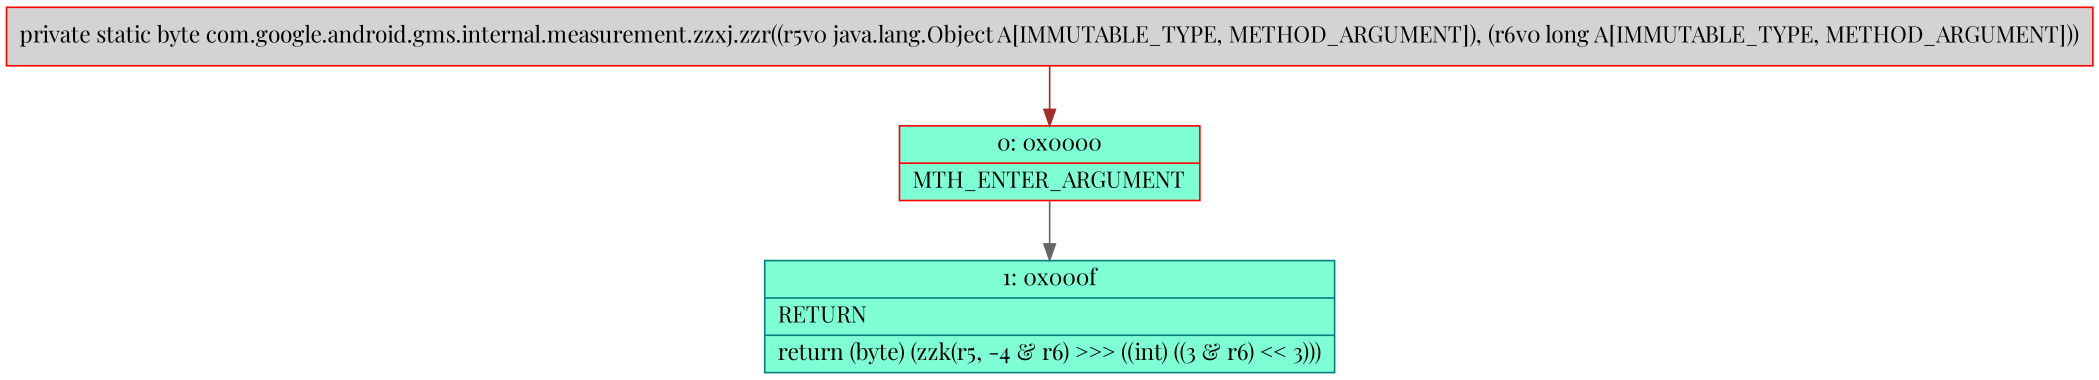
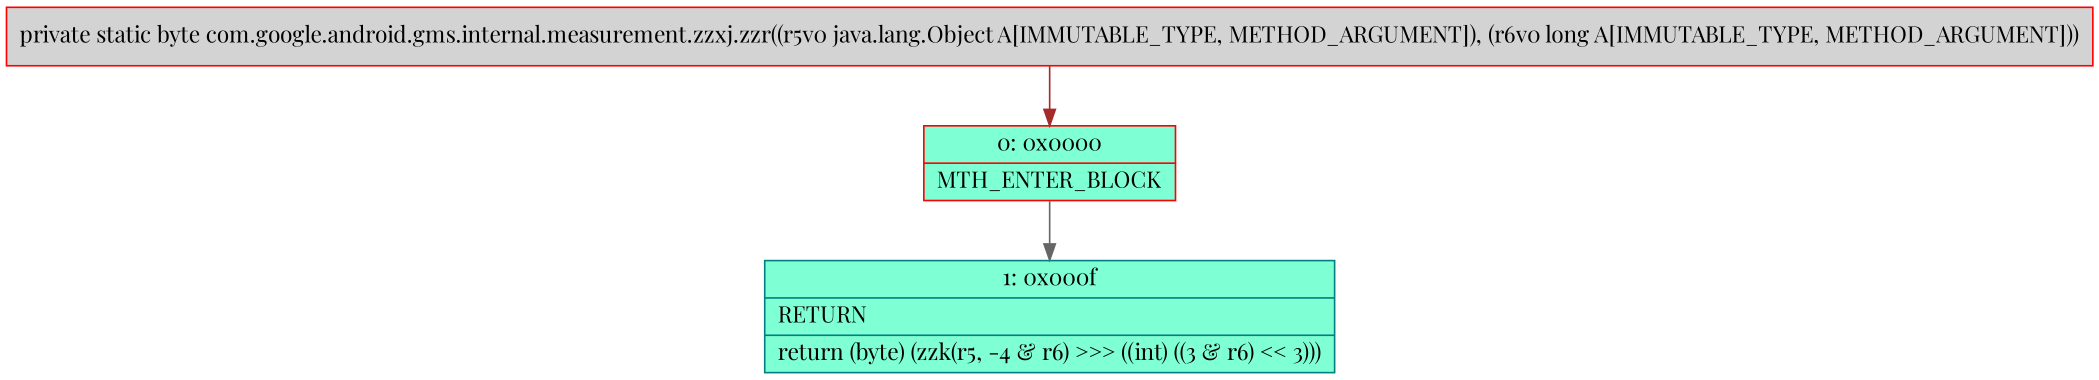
(1050, 181) -> (1050, 181)
